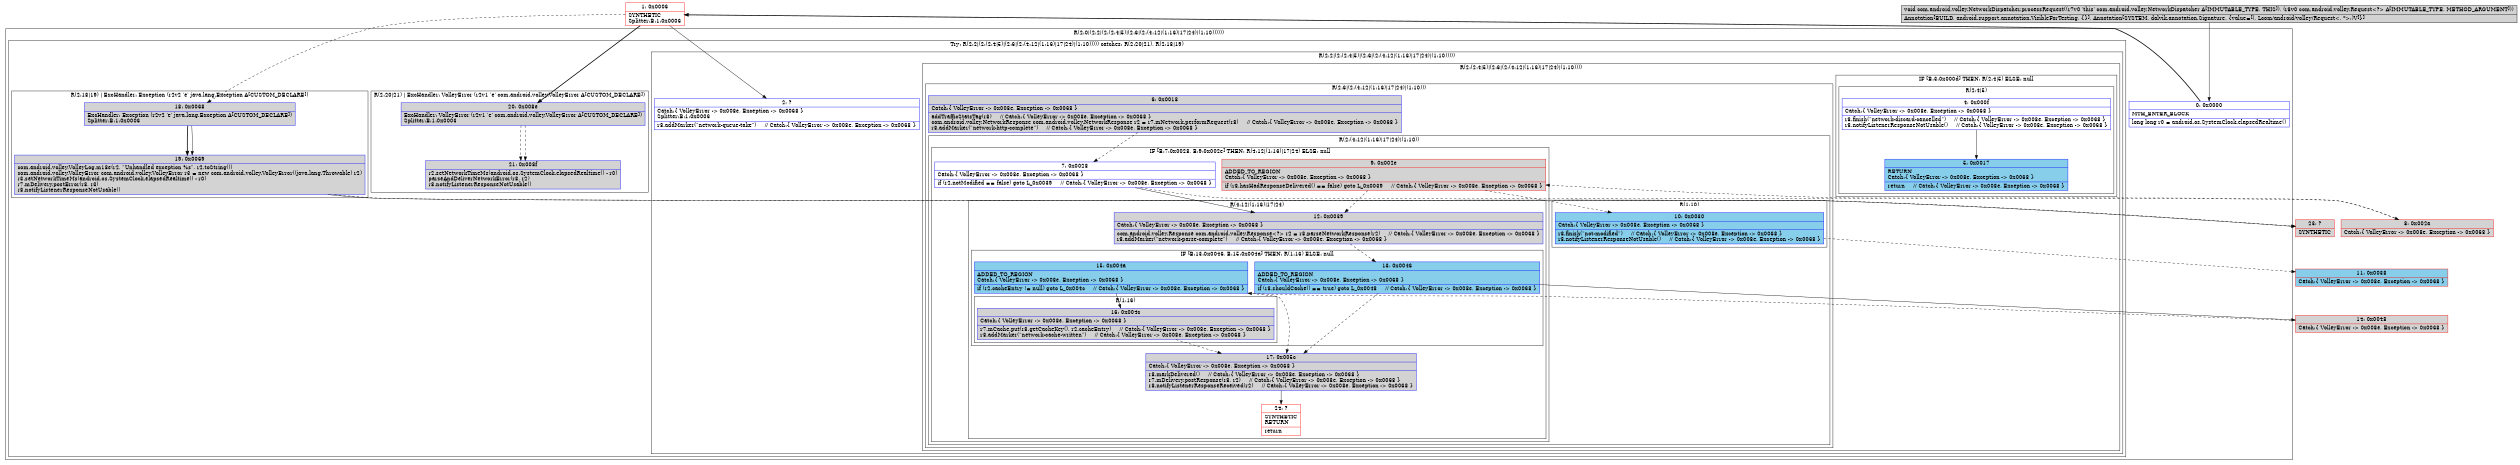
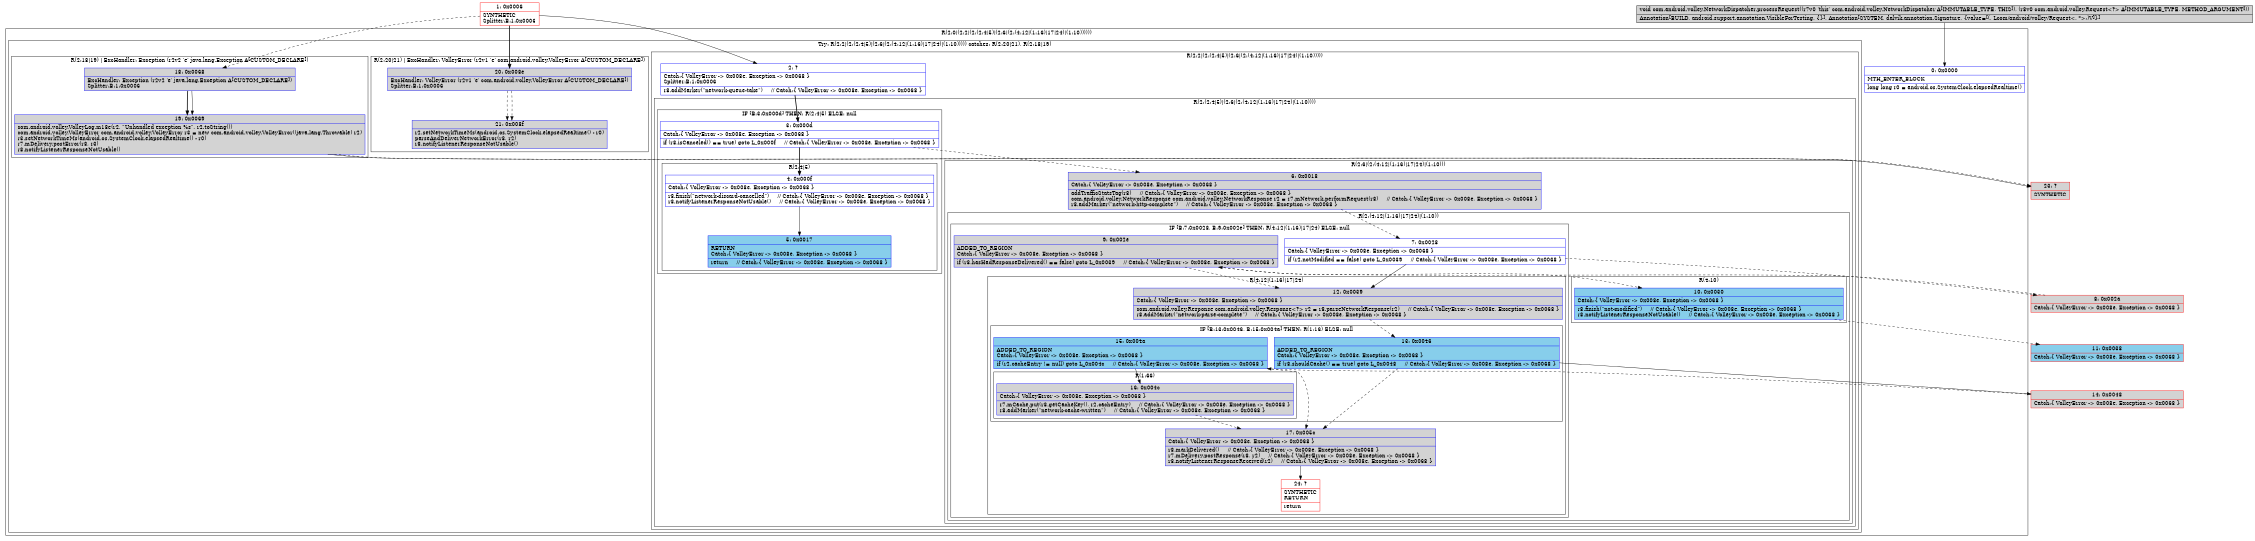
(1458, 22) -> none
none -> (800, 134)
(1384, 175) -> (1116, 251)
(1689, 205) -> (1709, 281)
(1126, 301) -> (1145, 376)
